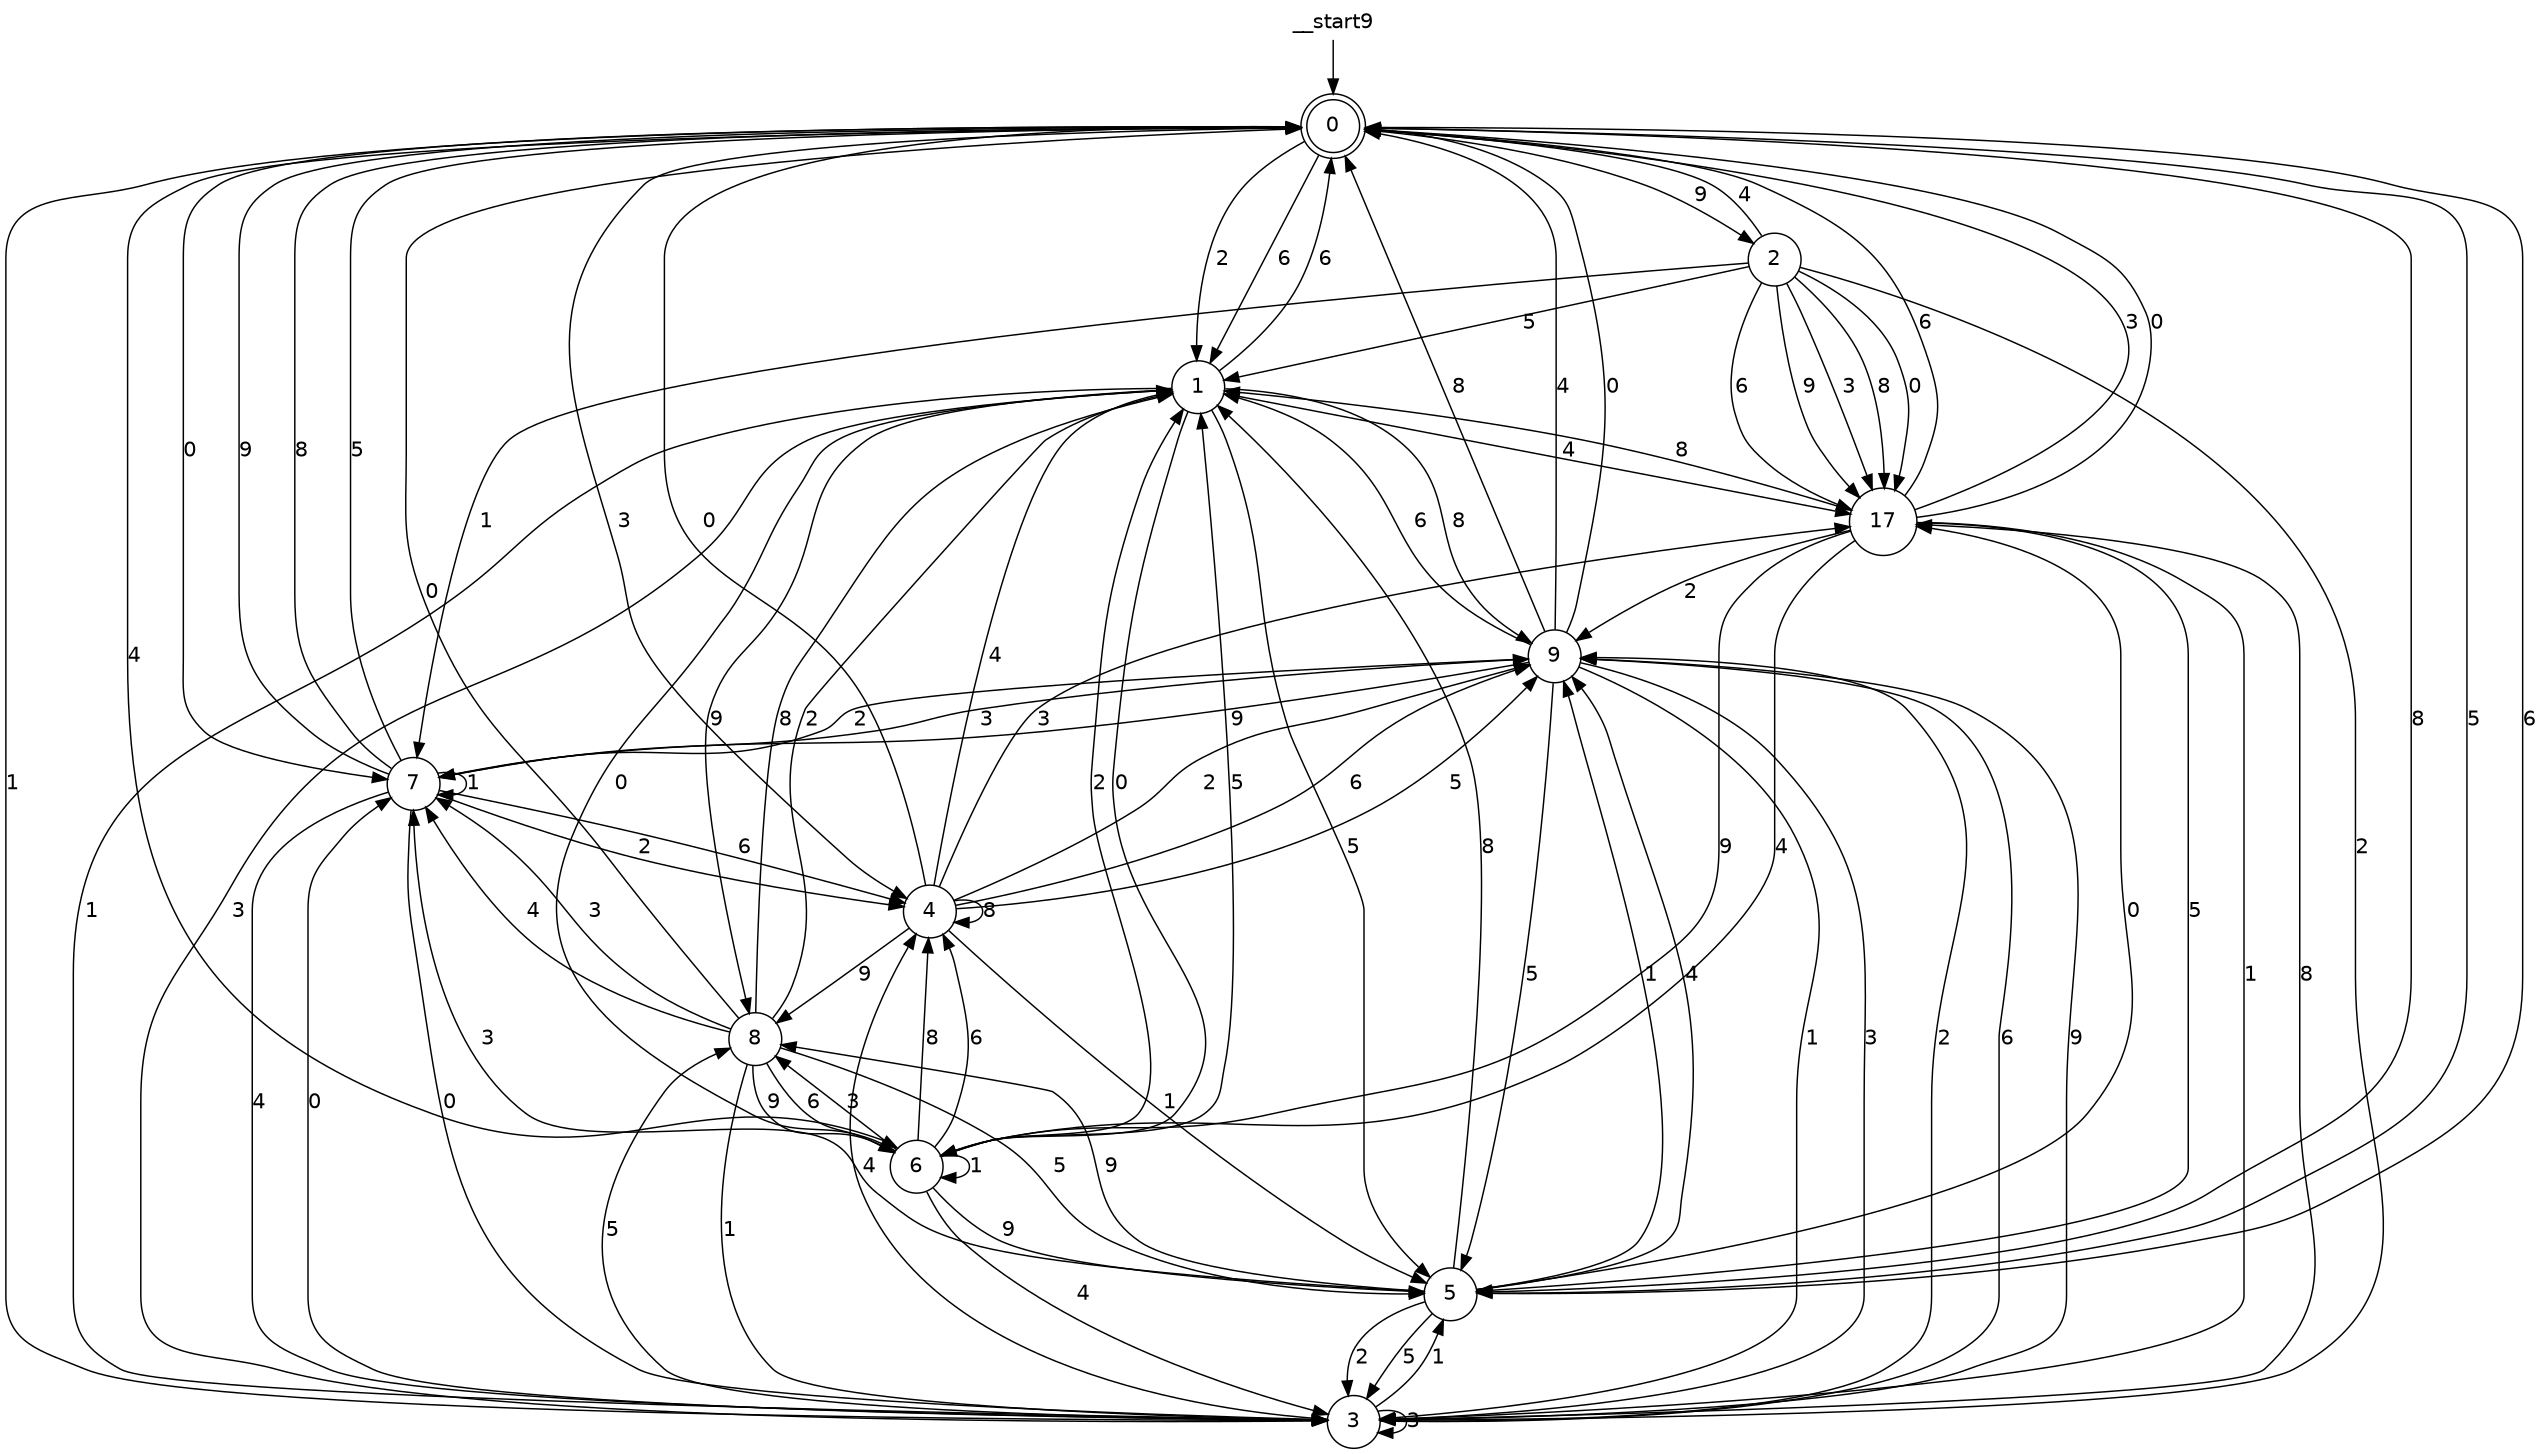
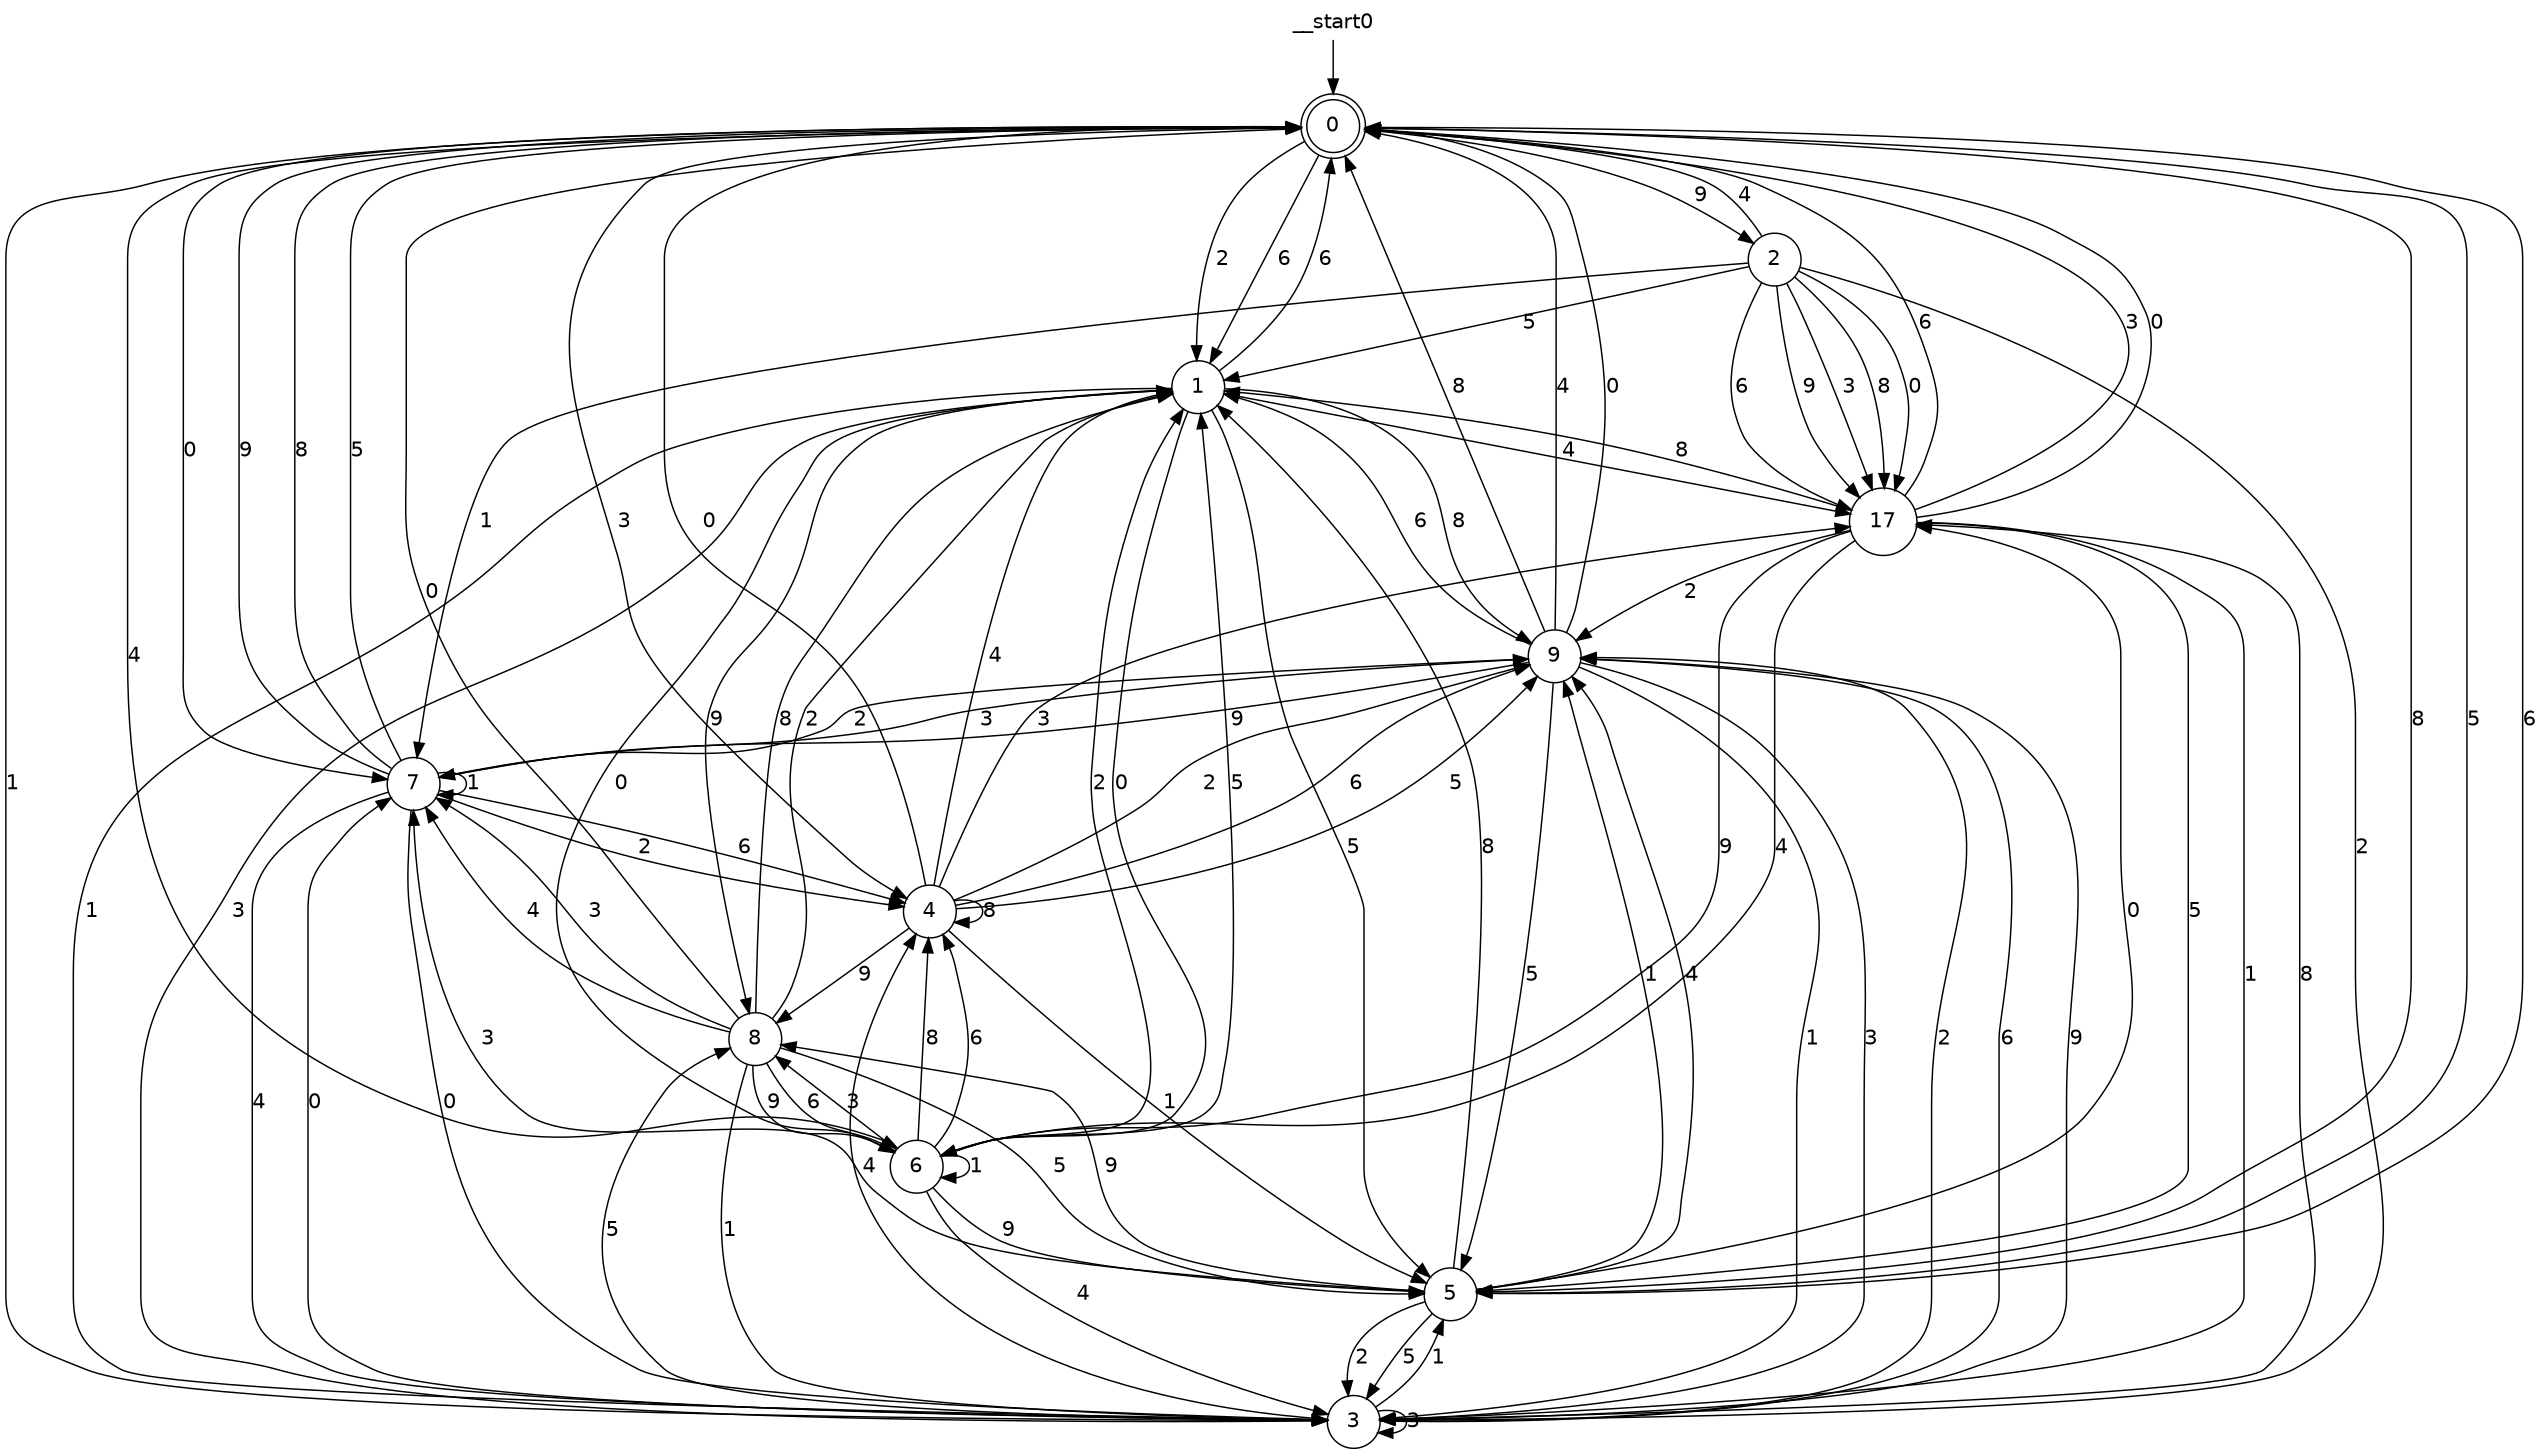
(1333, 23) -> (1333, 23)
